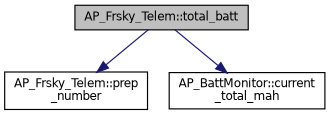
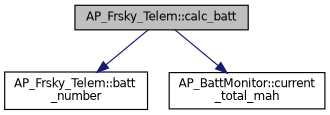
(162, 18) -> (162, 18)
(76, 91) -> (76, 91)
